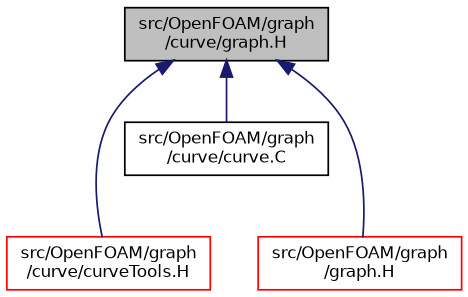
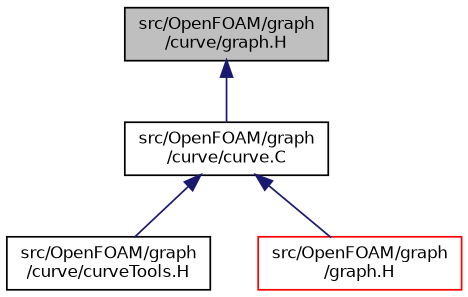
(353, 142) -> (300, 212)
(101, 143) -> (161, 212)
(109, 263) -> (109, 263)
